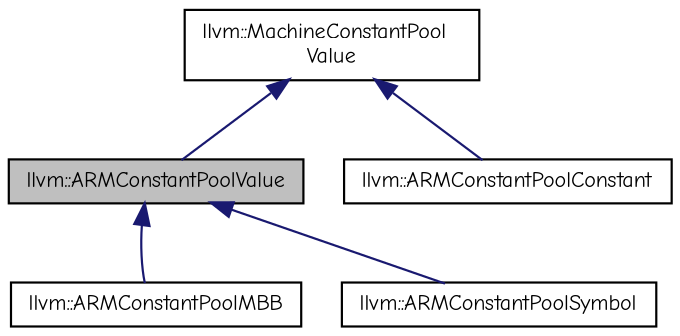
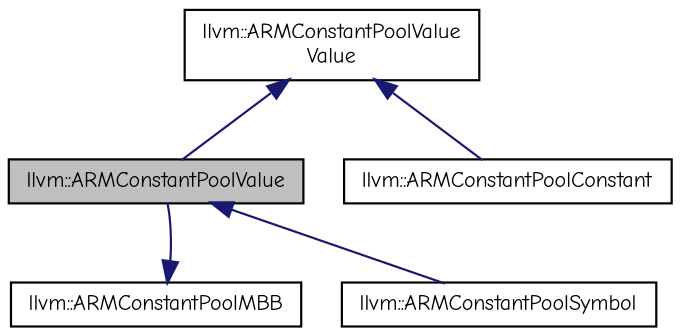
(332, 45) -> (332, 45)
(142, 254) -> (171, 232)
